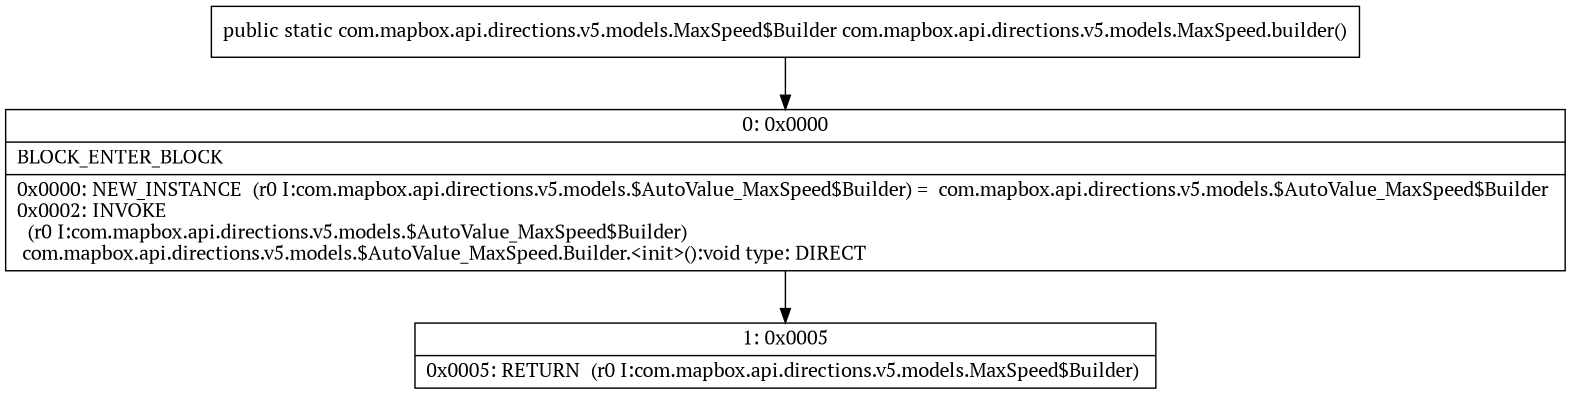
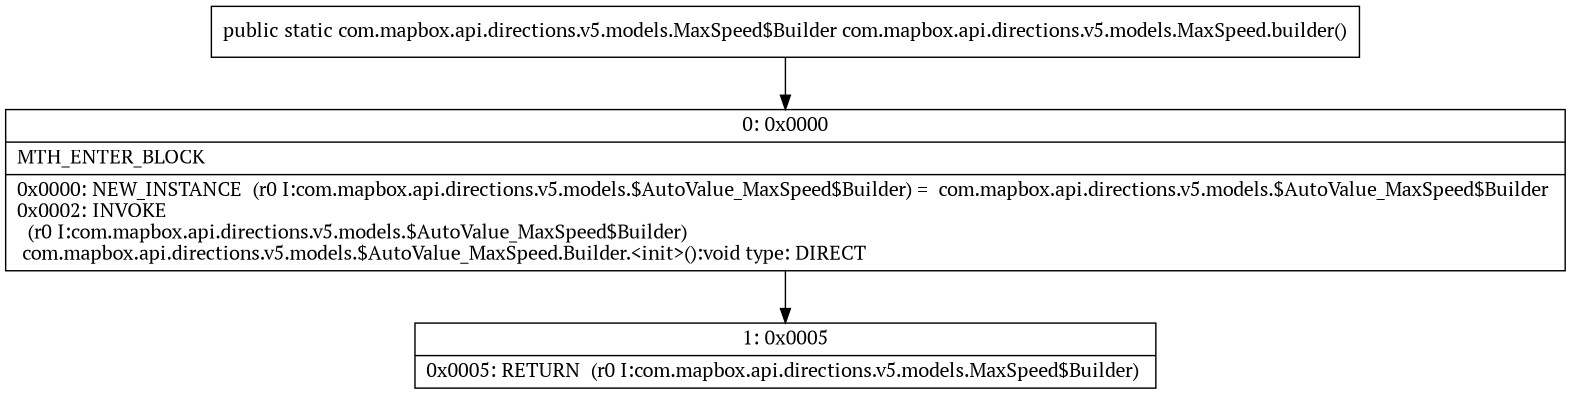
(120, 158) -> (111, 158)
